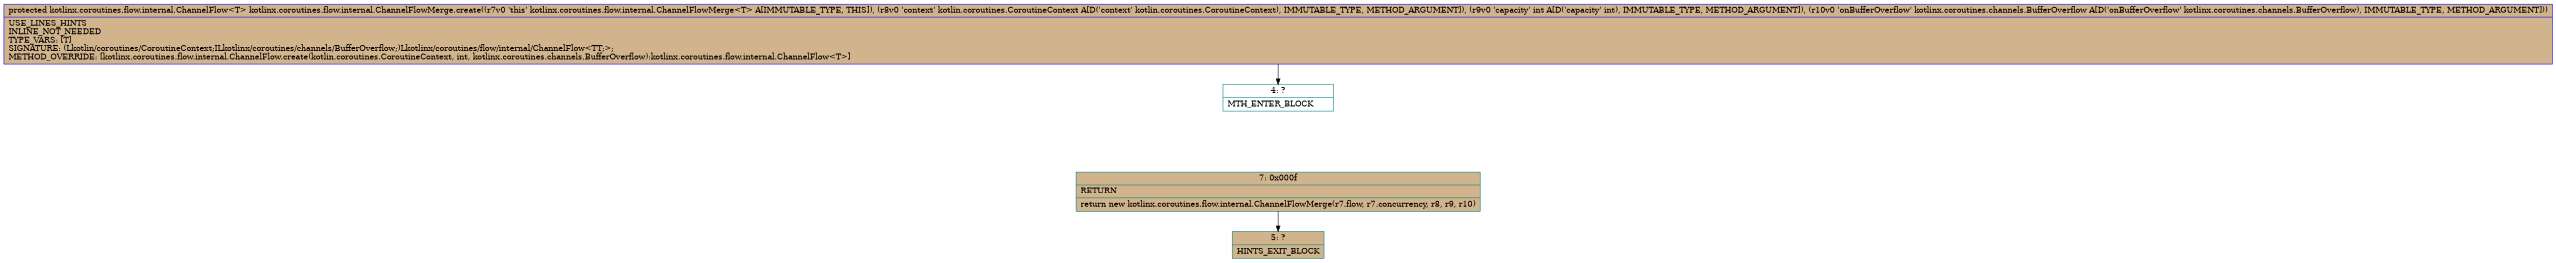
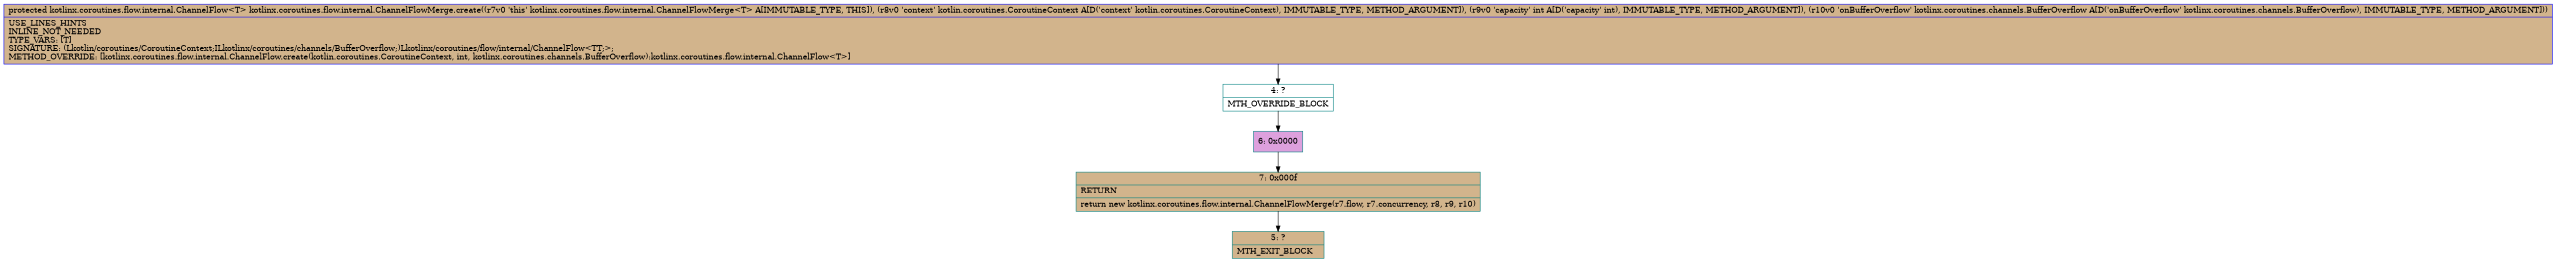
(1271, 104) -> (1278, 104)
none -> (1278, 142)
(1278, 251) -> (1275, 251)
